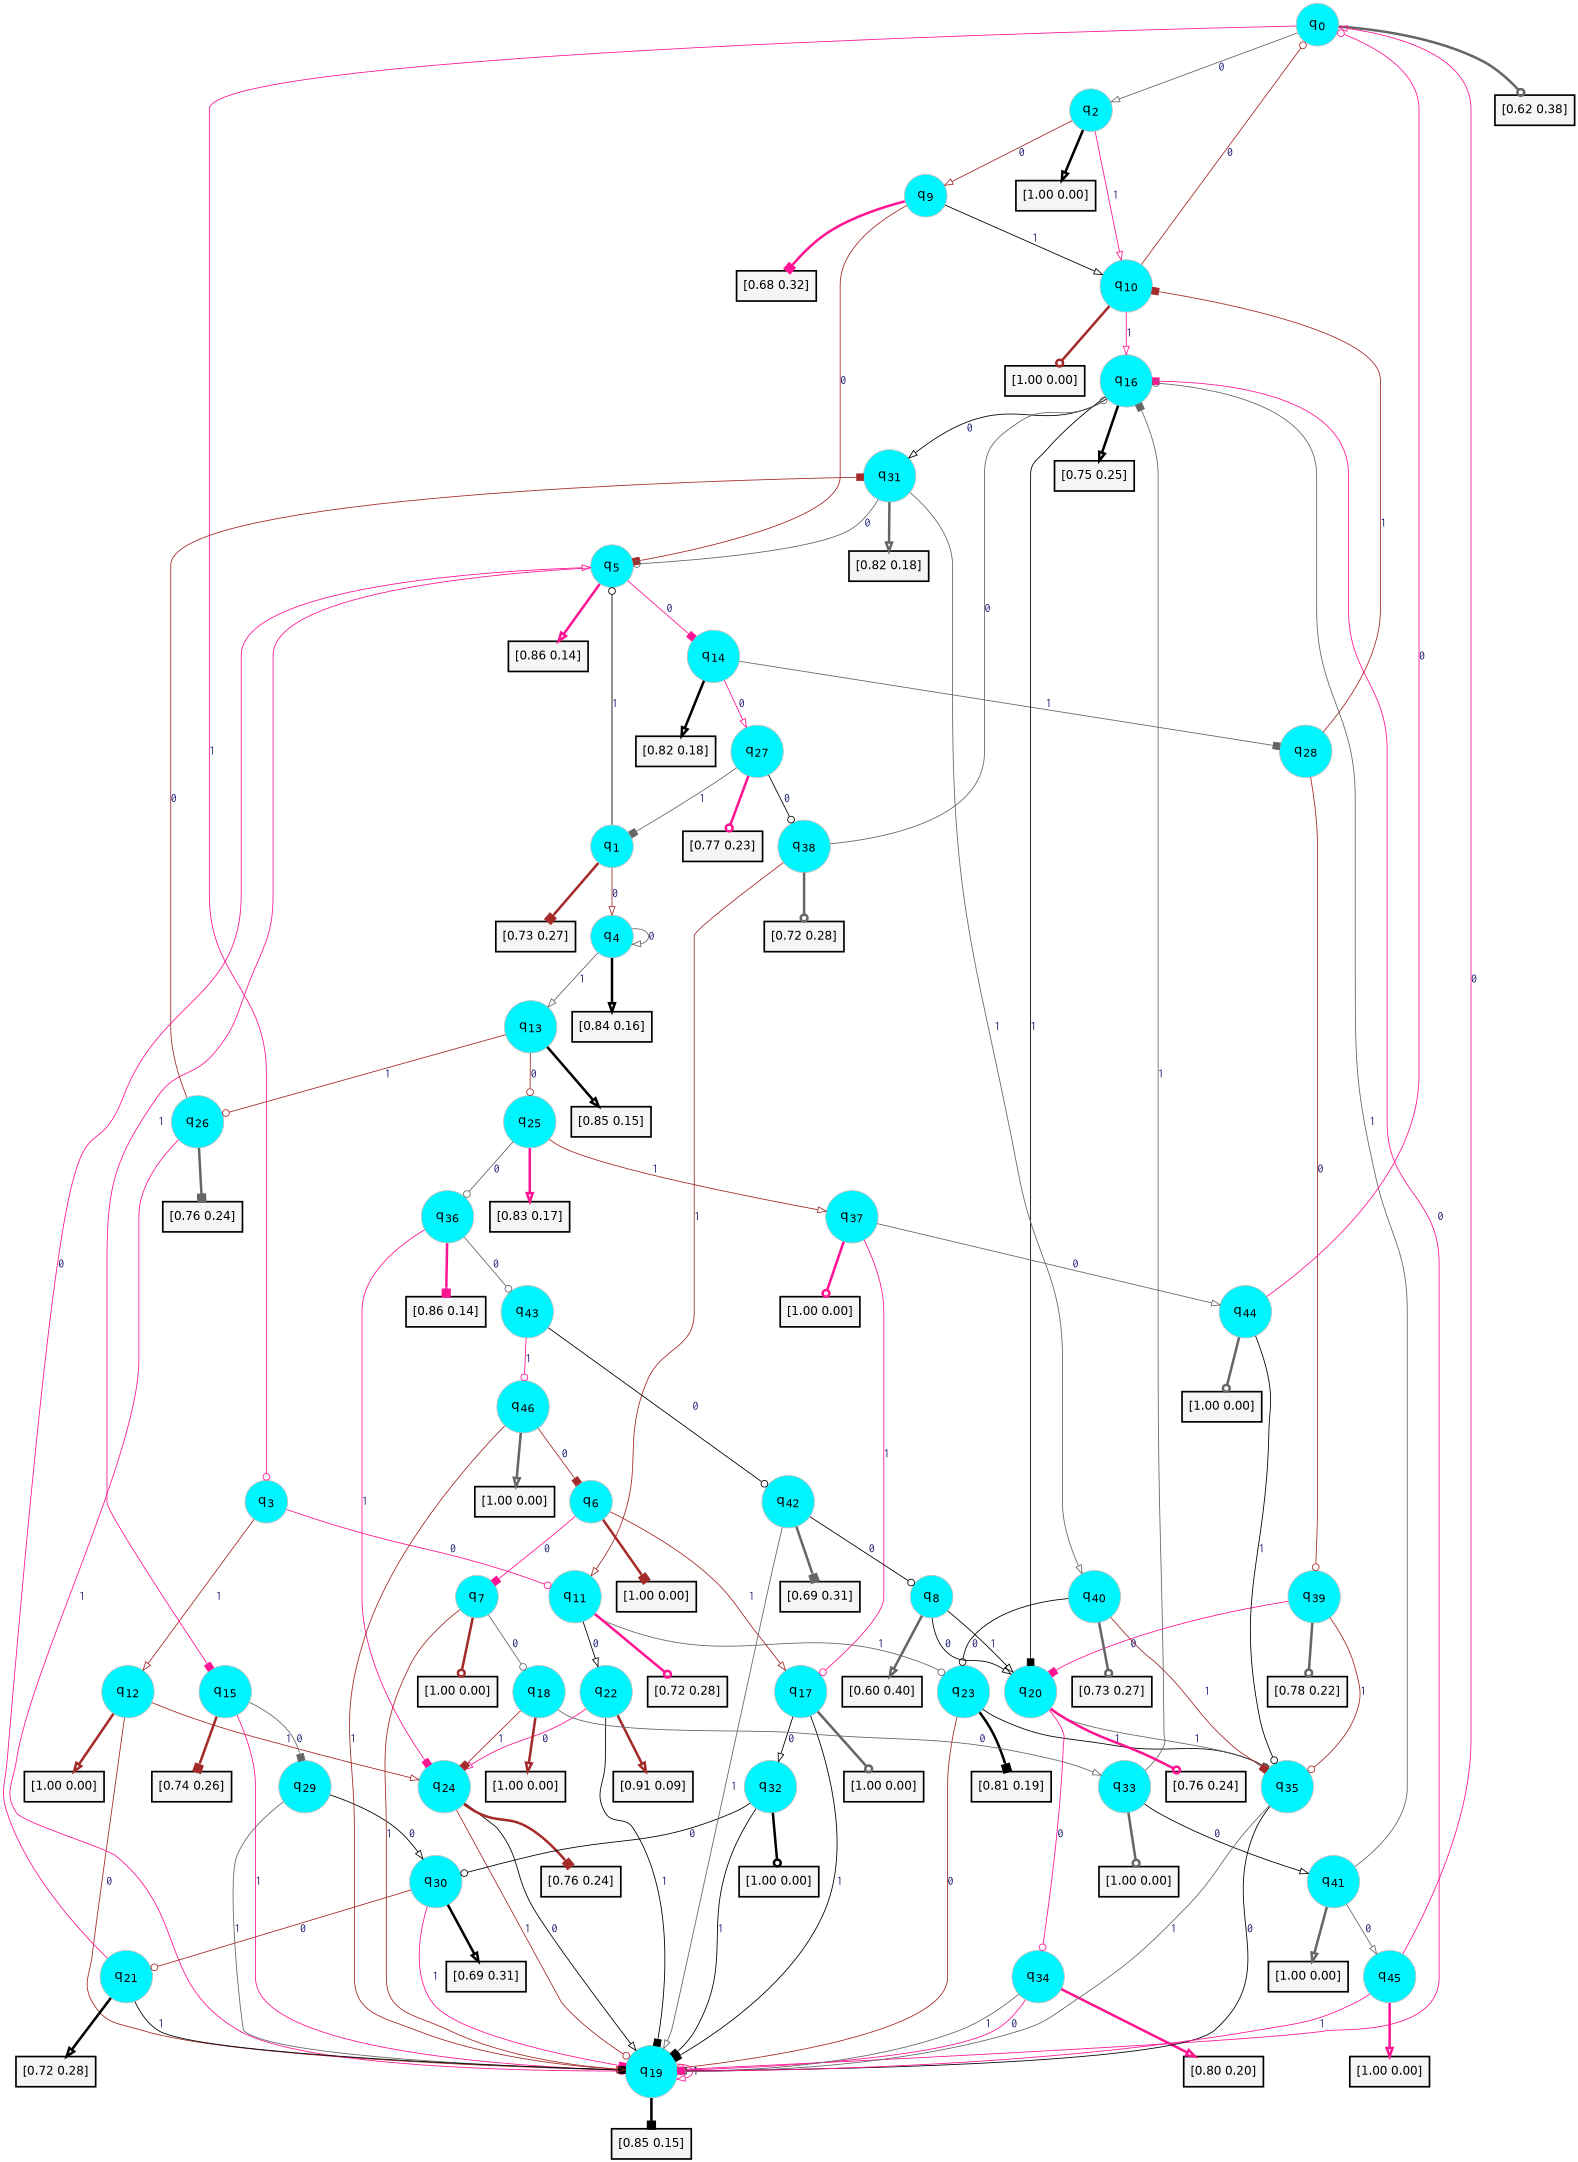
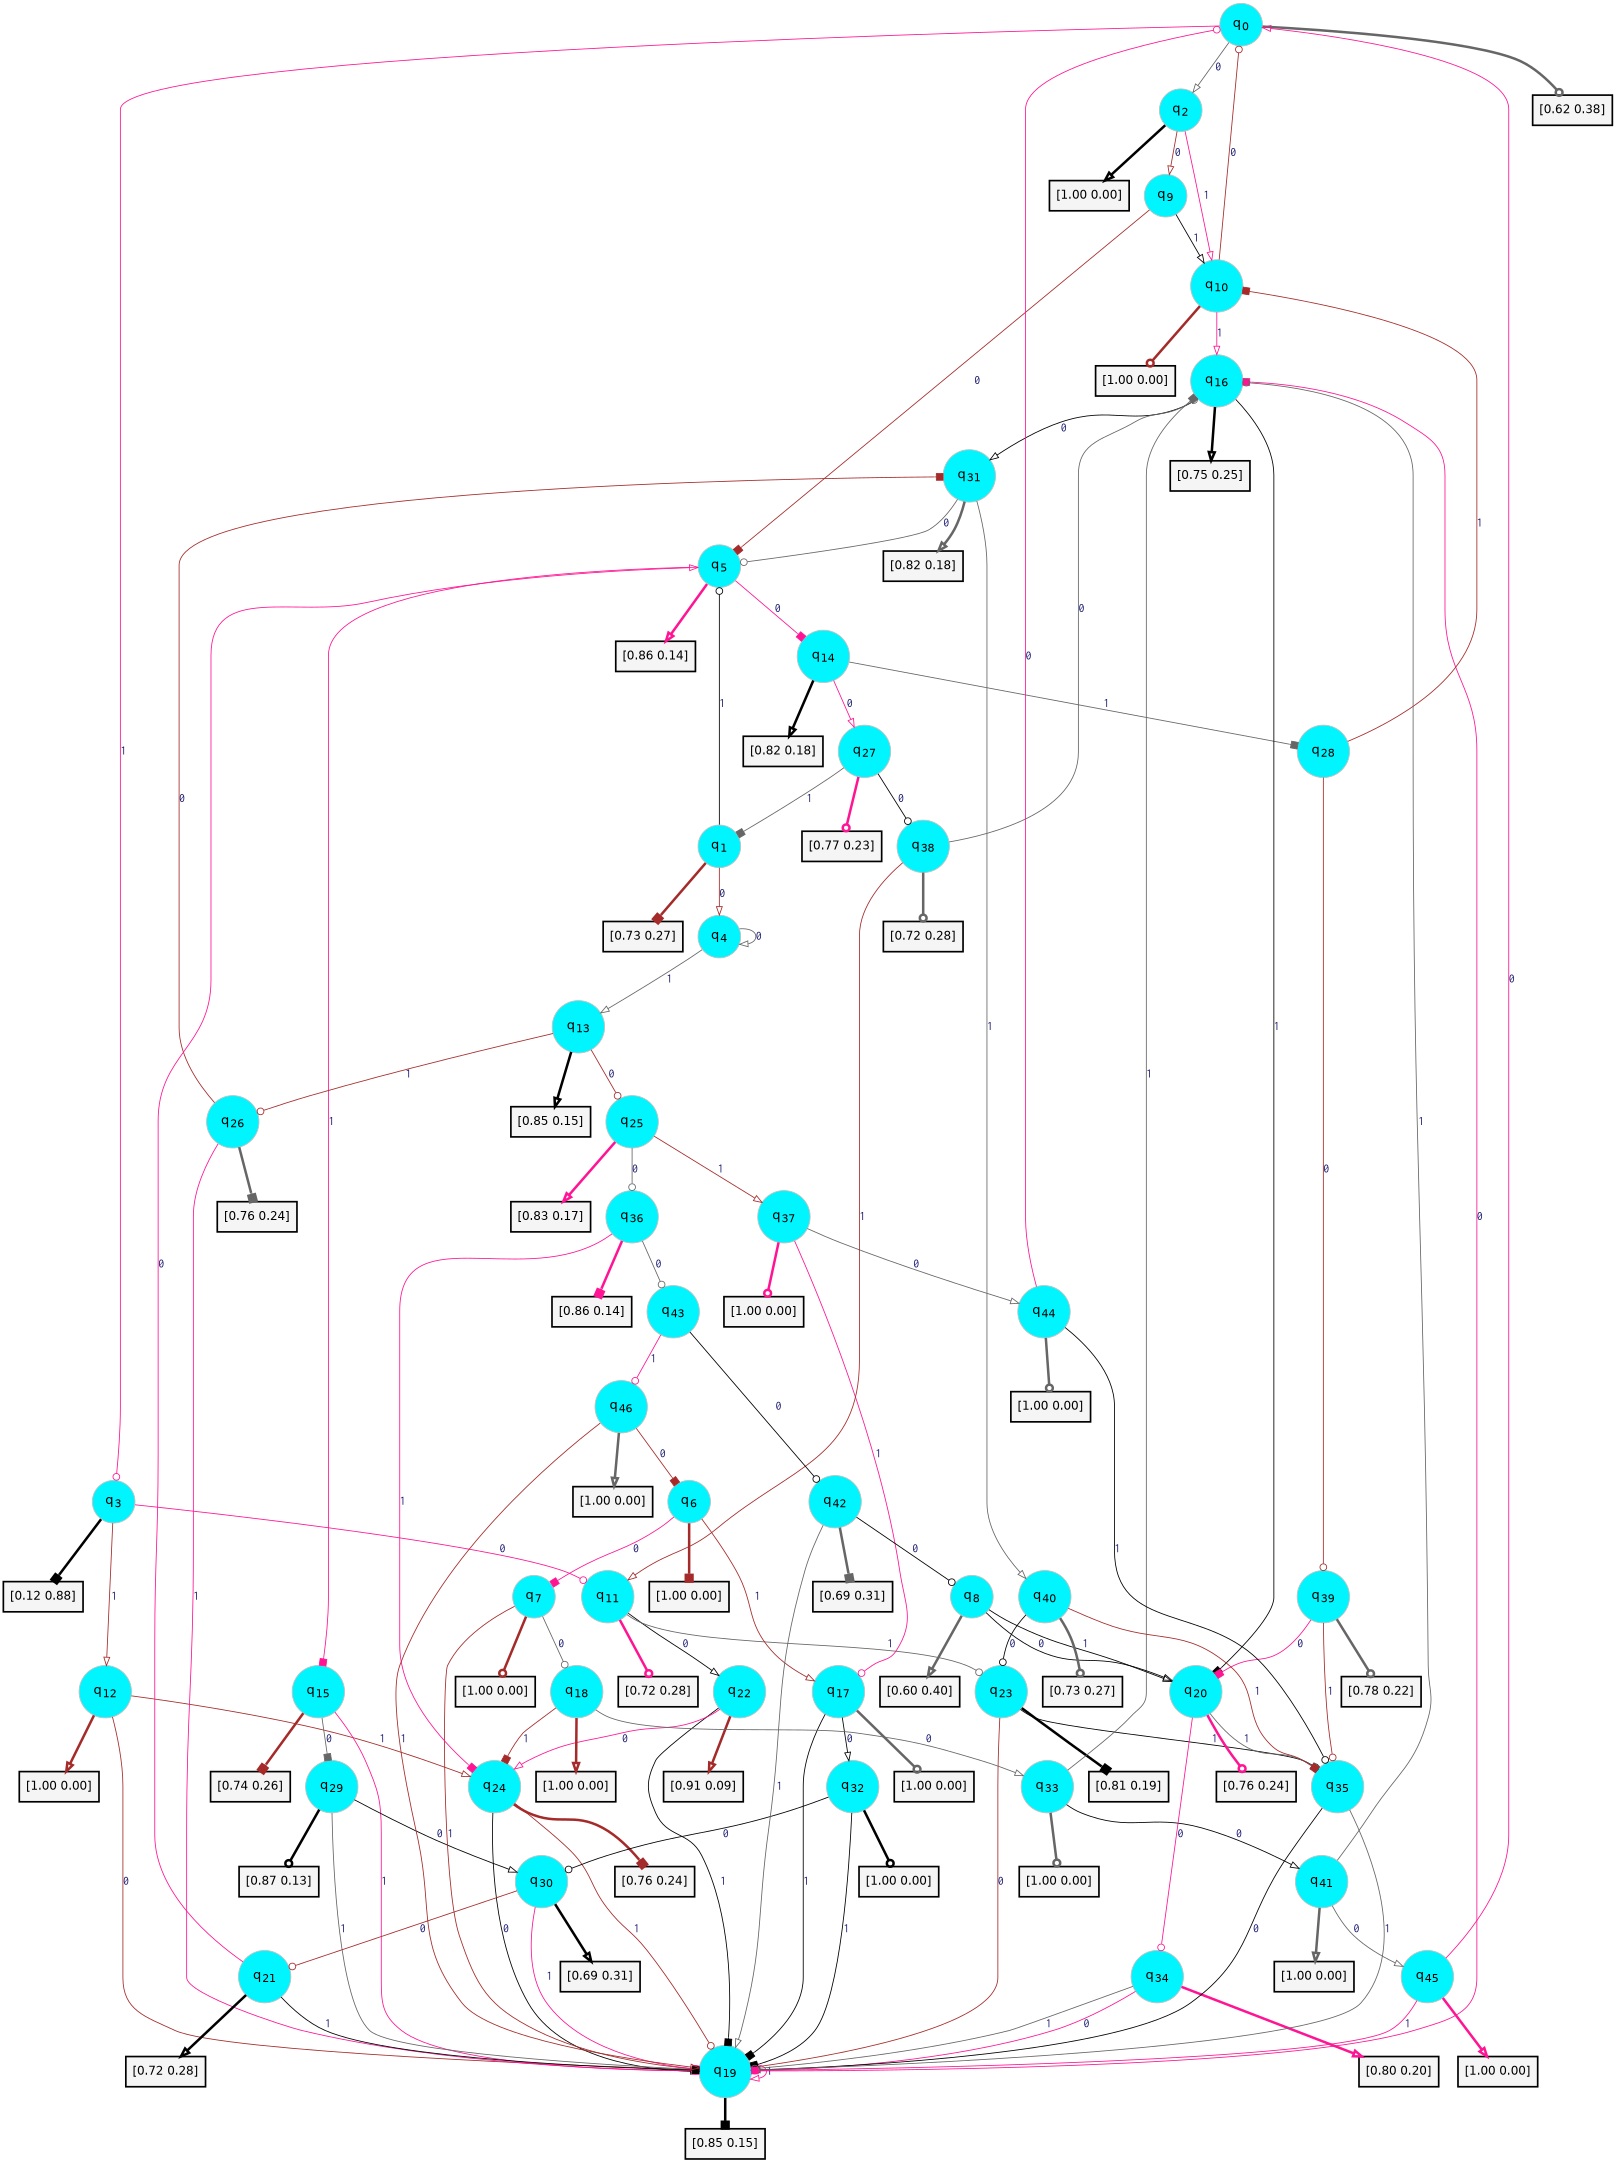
(776, 286) -> none
(612, 1027) -> none
none -> (43, 1597)
none -> (279, 1882)
